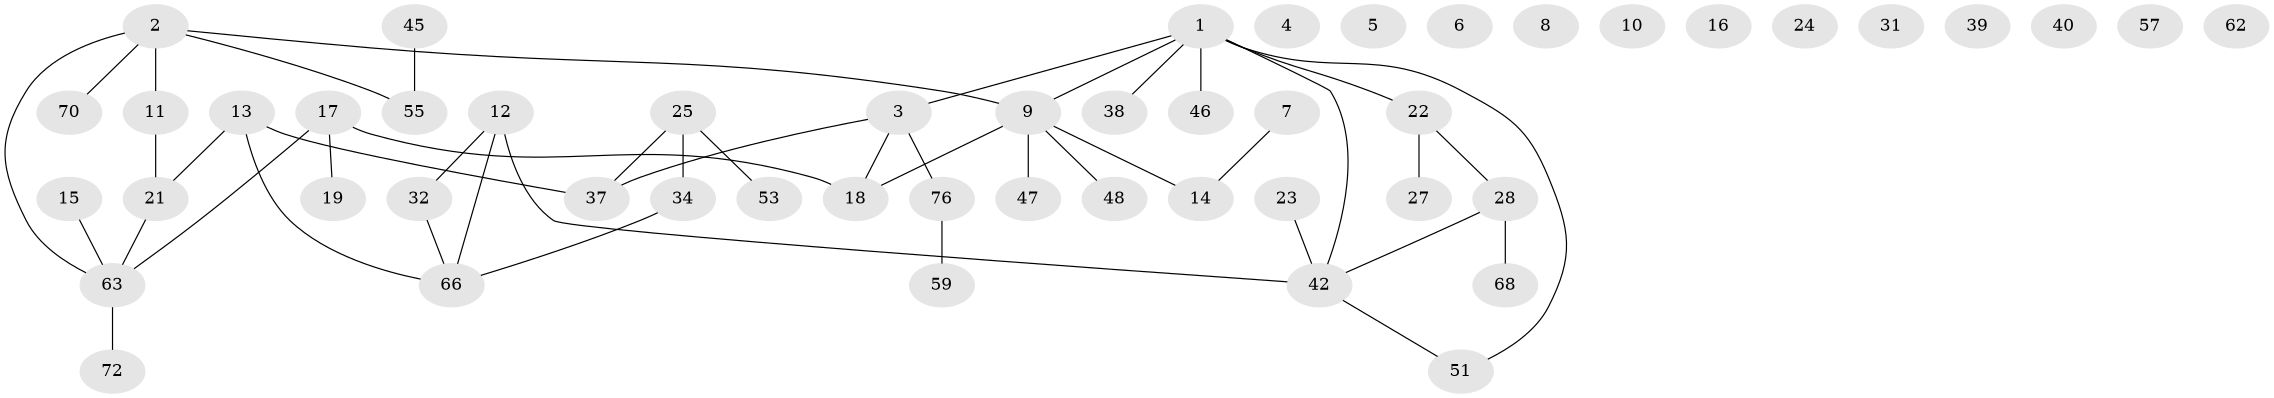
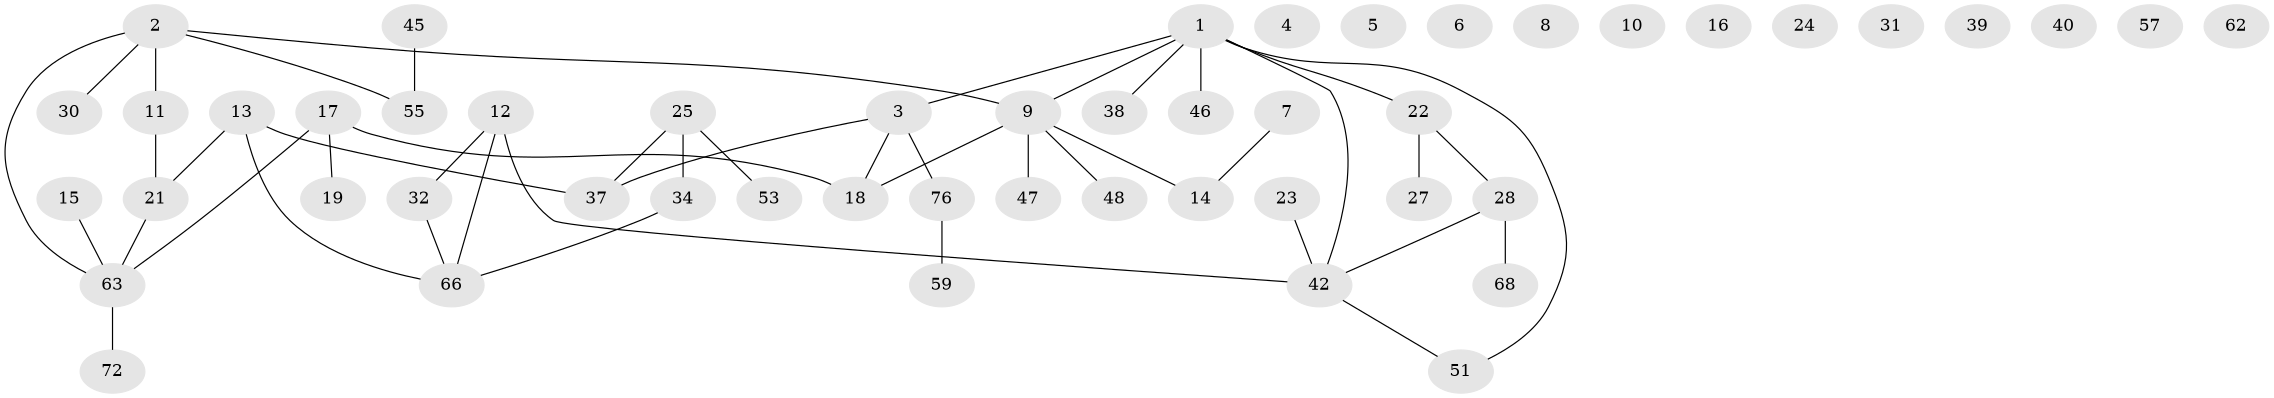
(69, 113) -> (69, 113)
